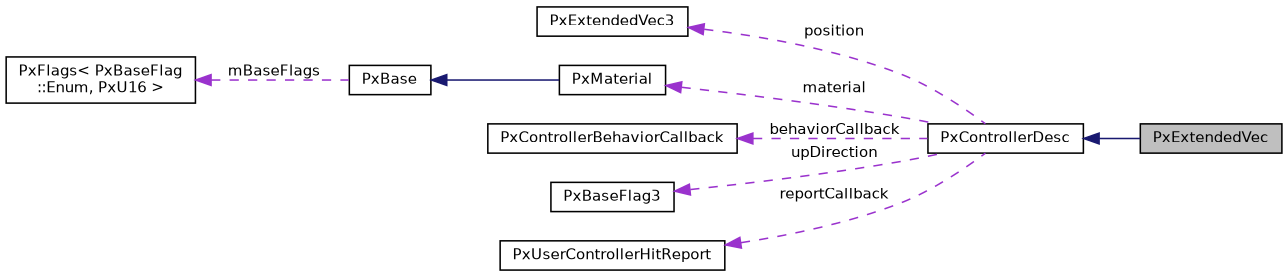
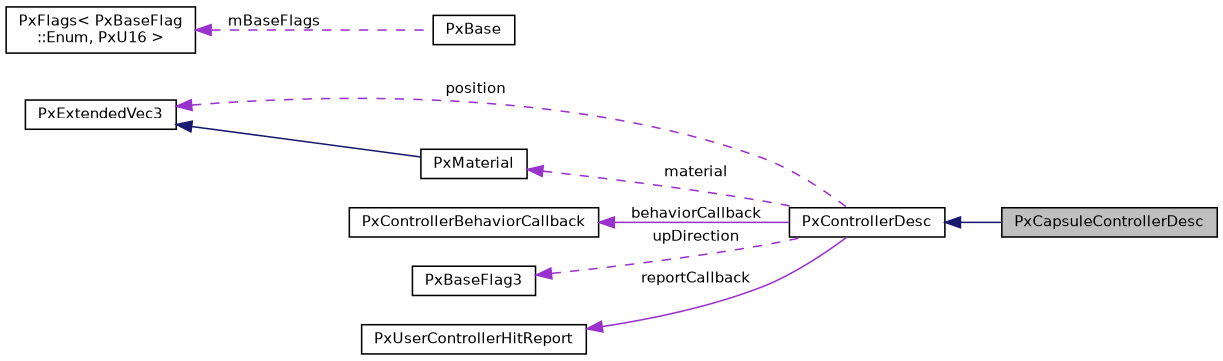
(503, 80) -> (306, 142)
(840, 138) -> (702, 222)
(1211, 138) -> (1110, 222)
(869, 214) -> (731, 298)
